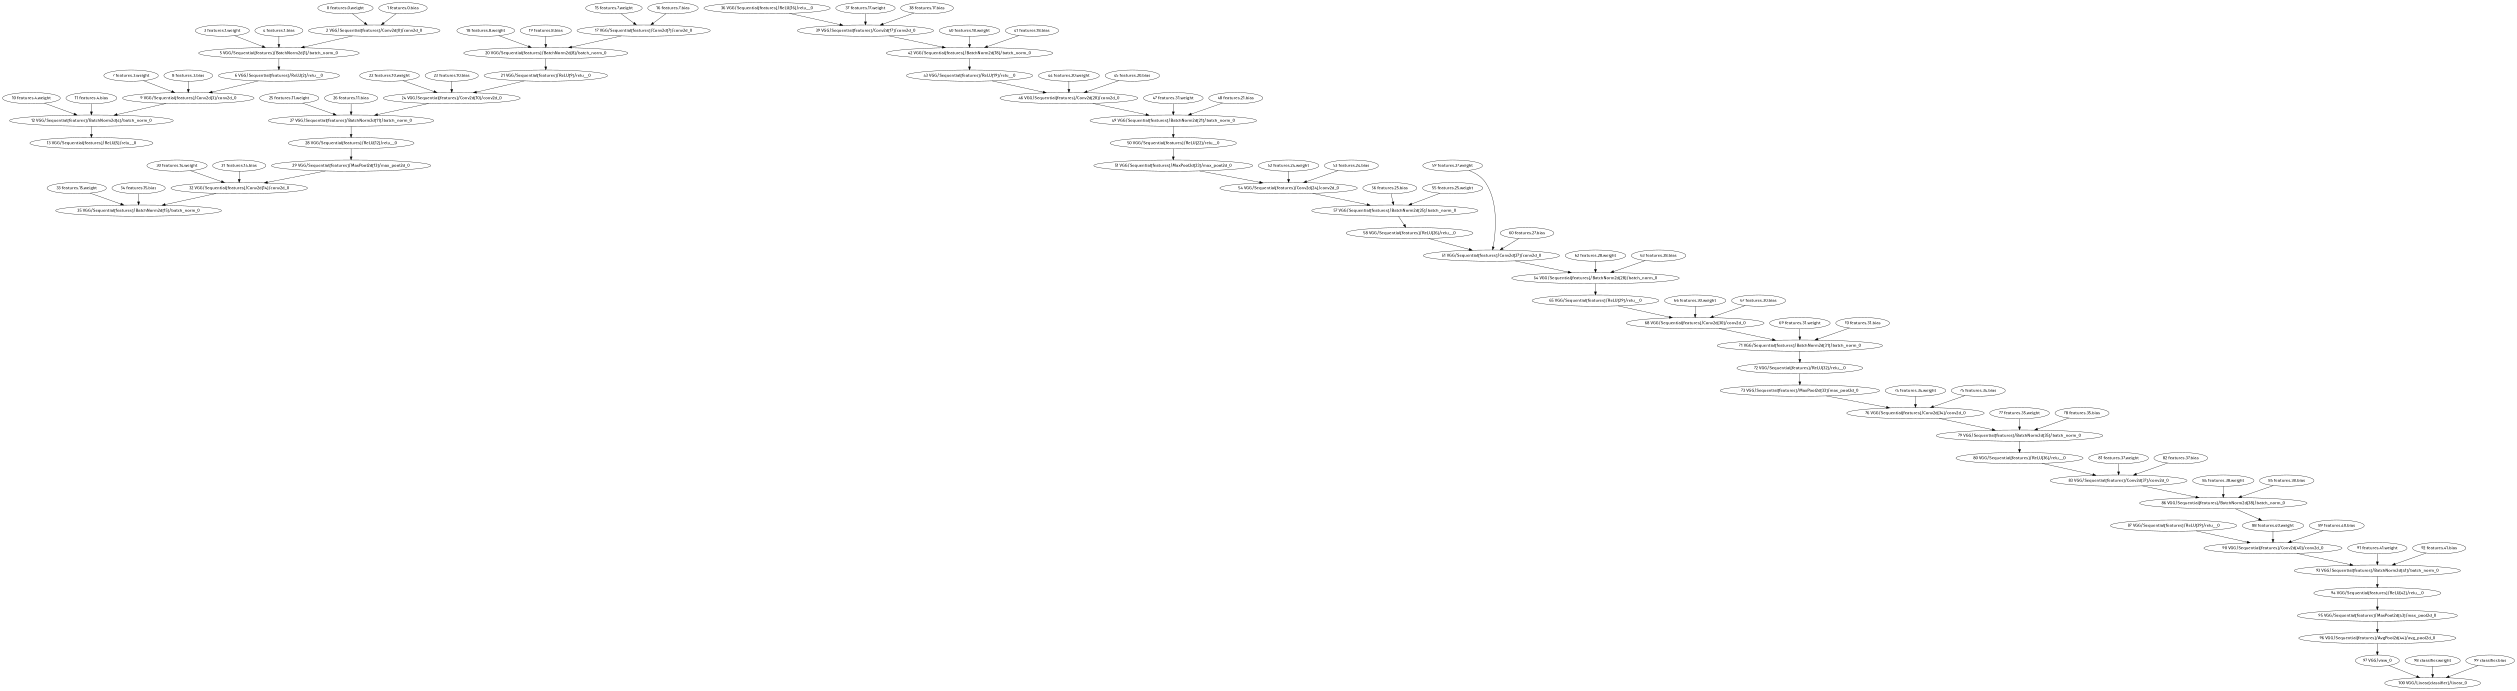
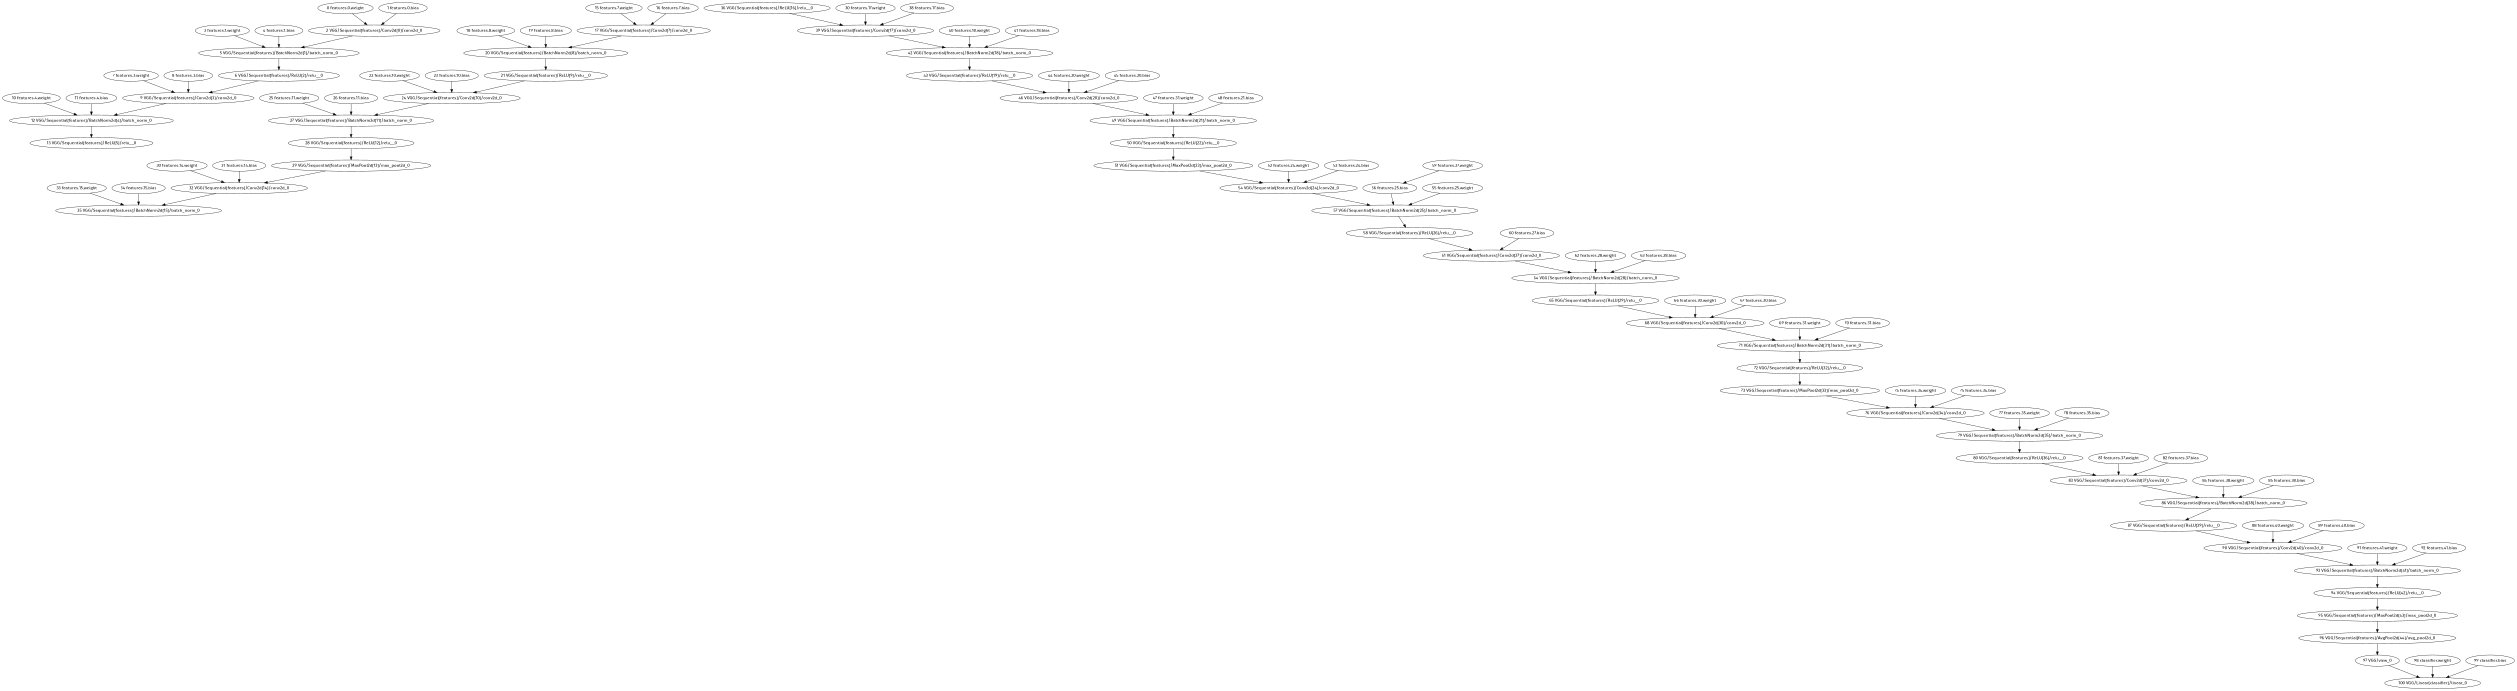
(865, 8) -> (865, 8)
(1494, 204) -> (1423, 176)
(2247, 514) -> (2200, 514)
